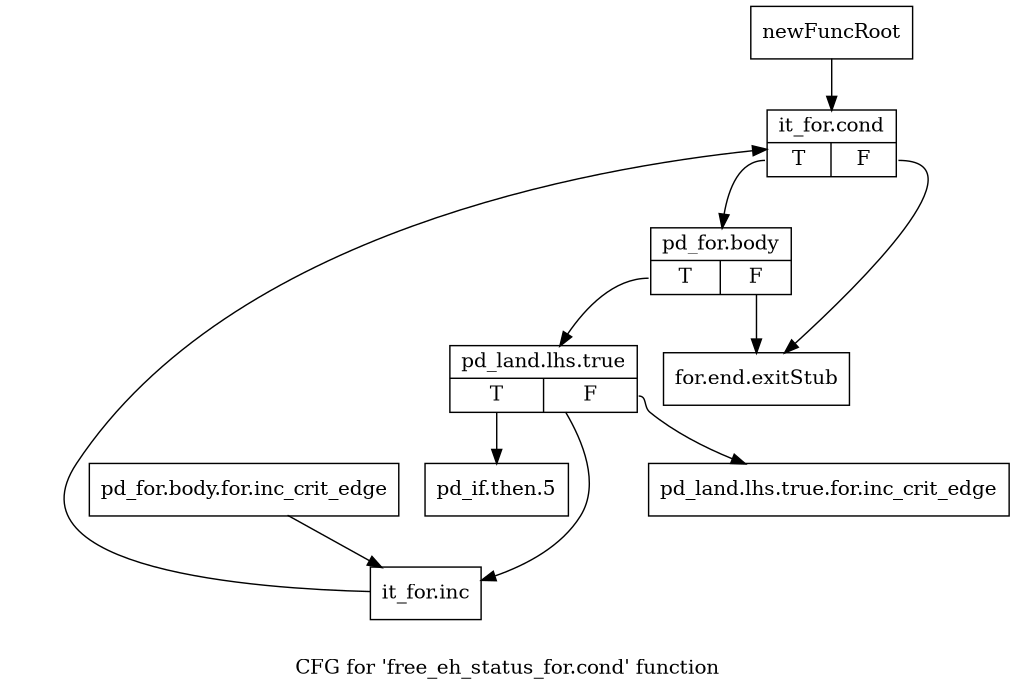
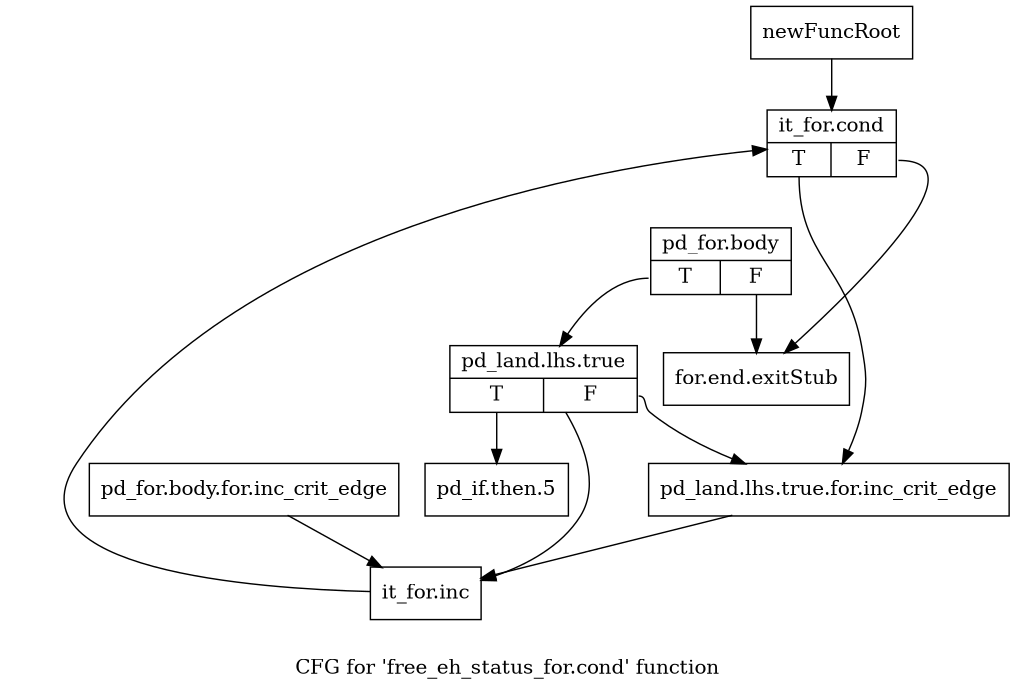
(736, 179) -> (851, 310)
none -> (614, 545)
